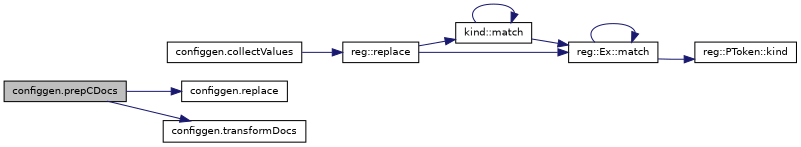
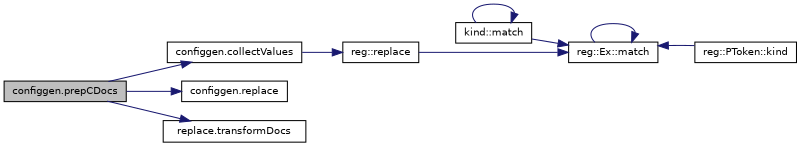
(432, 43) -> none
(671, 59) -> (681, 45)
none -> (145, 73)
(235, 131) -> (235, 131)
